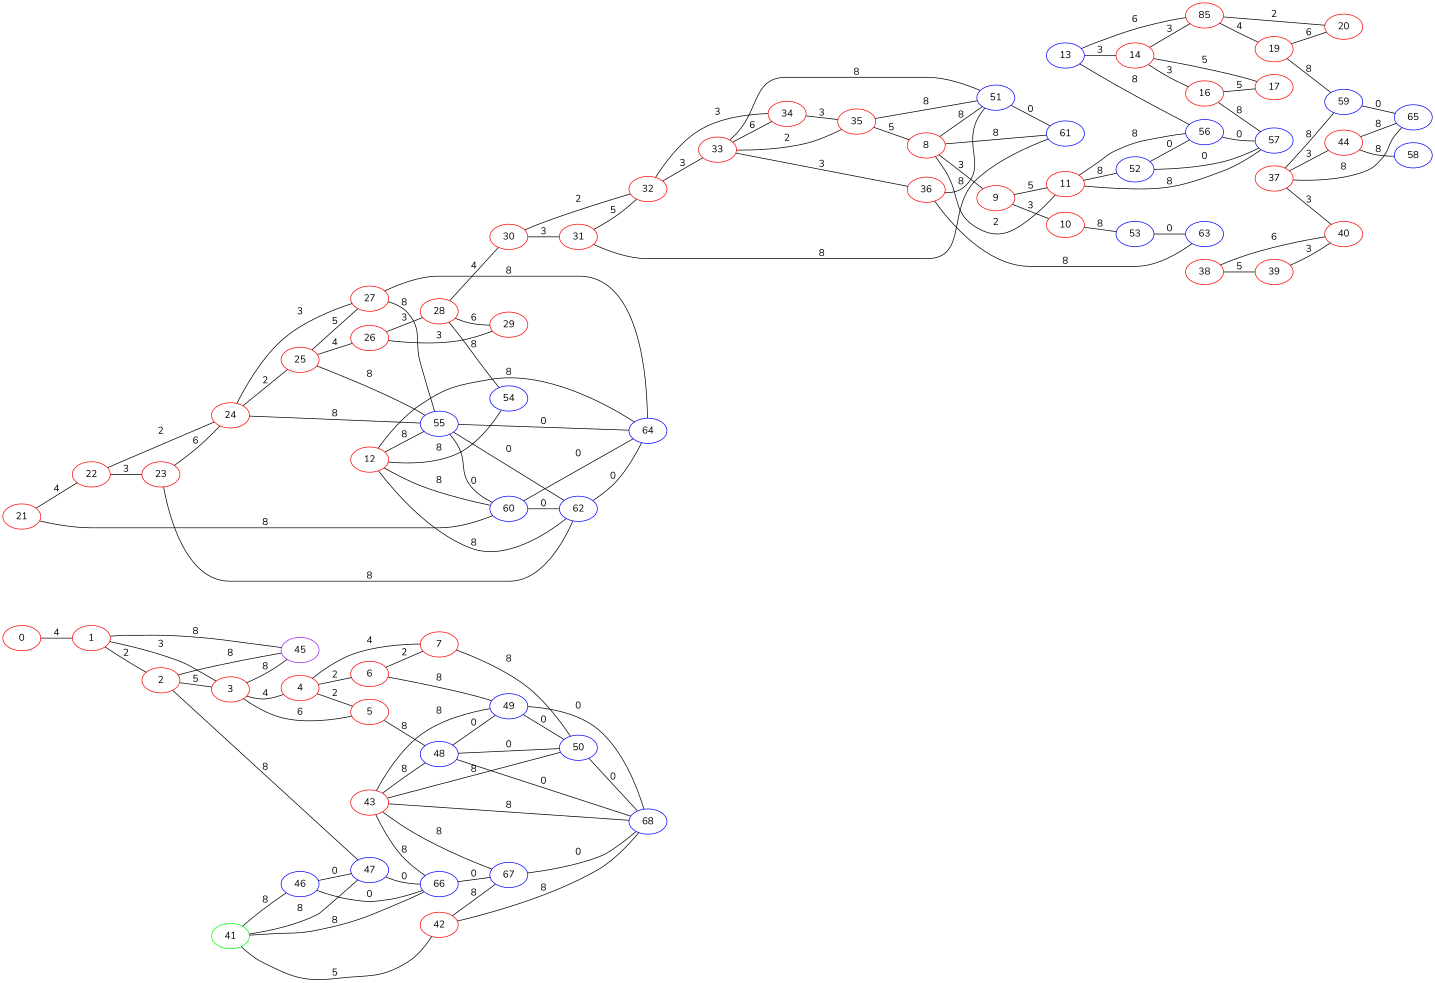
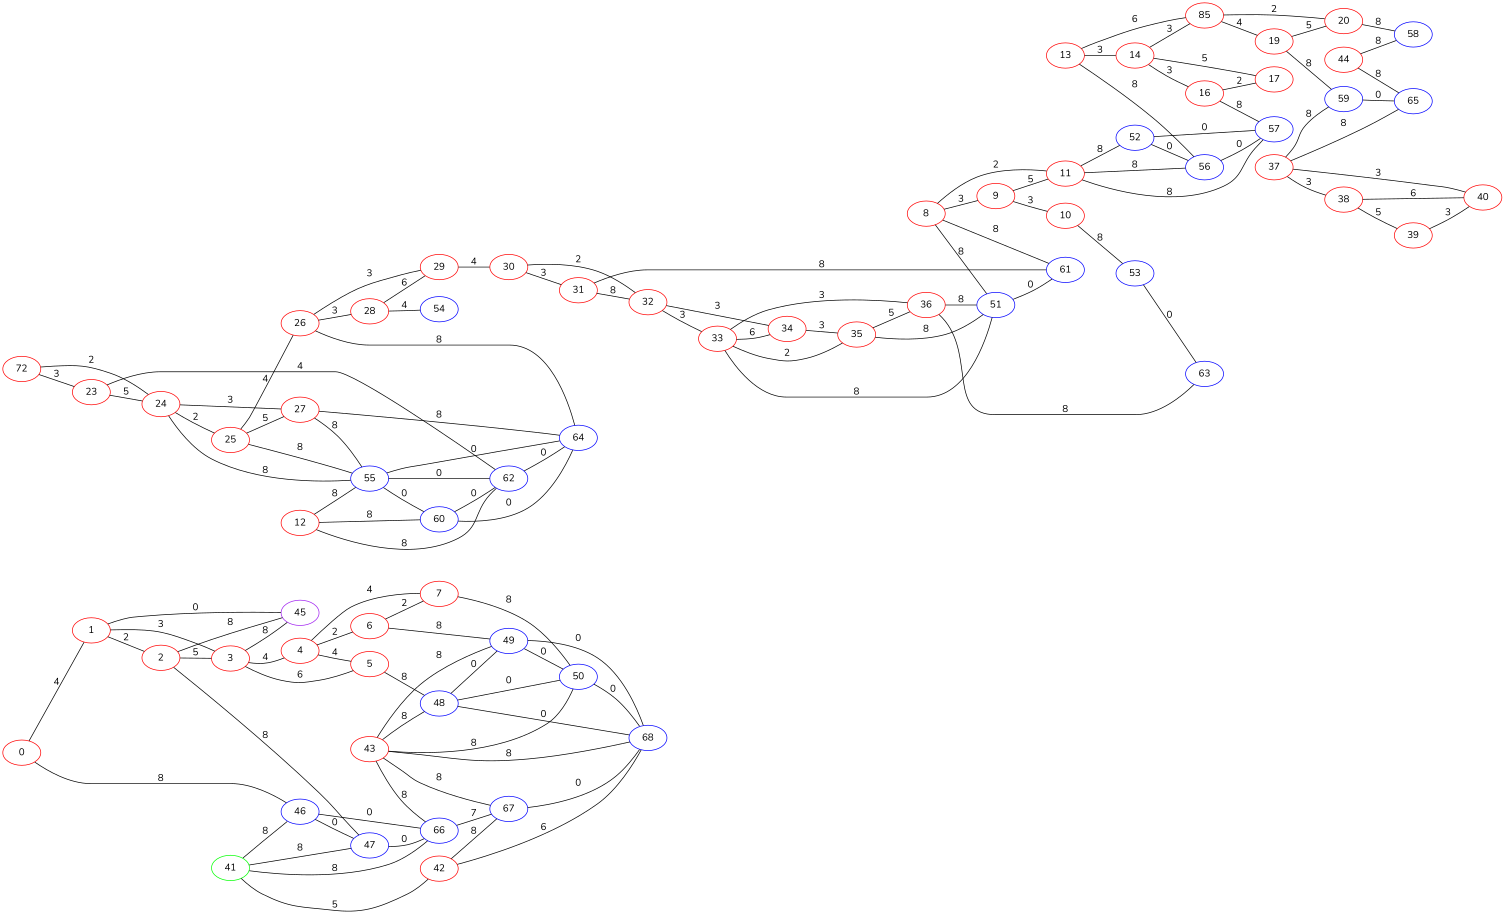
none -> (1379, 28)
(1309, 33) -> (1309, 26)
(1065, 56) -> (1065, 56)
(1239, 85) -> (1239, 81)
(892, 134) -> (891, 320)
(1309, 160) -> (1306, 188)
(613, 210) -> (613, 291)
(476, 271) -> (474, 267)
(474, 345) -> (404, 305)
(499, 379) -> (467, 345)
(196, 441) -> (126, 392)
(454, 455) -> none
(91, 474) -> (22, 369)
(22, 517) -> none
(370, 576) -> (300, 366)
(196, 631) -> (196, 608)
(335, 693) -> (335, 653)
none -> (160, 784)
(474, 874) -> (474, 813)
(544, 888) -> (544, 828)
